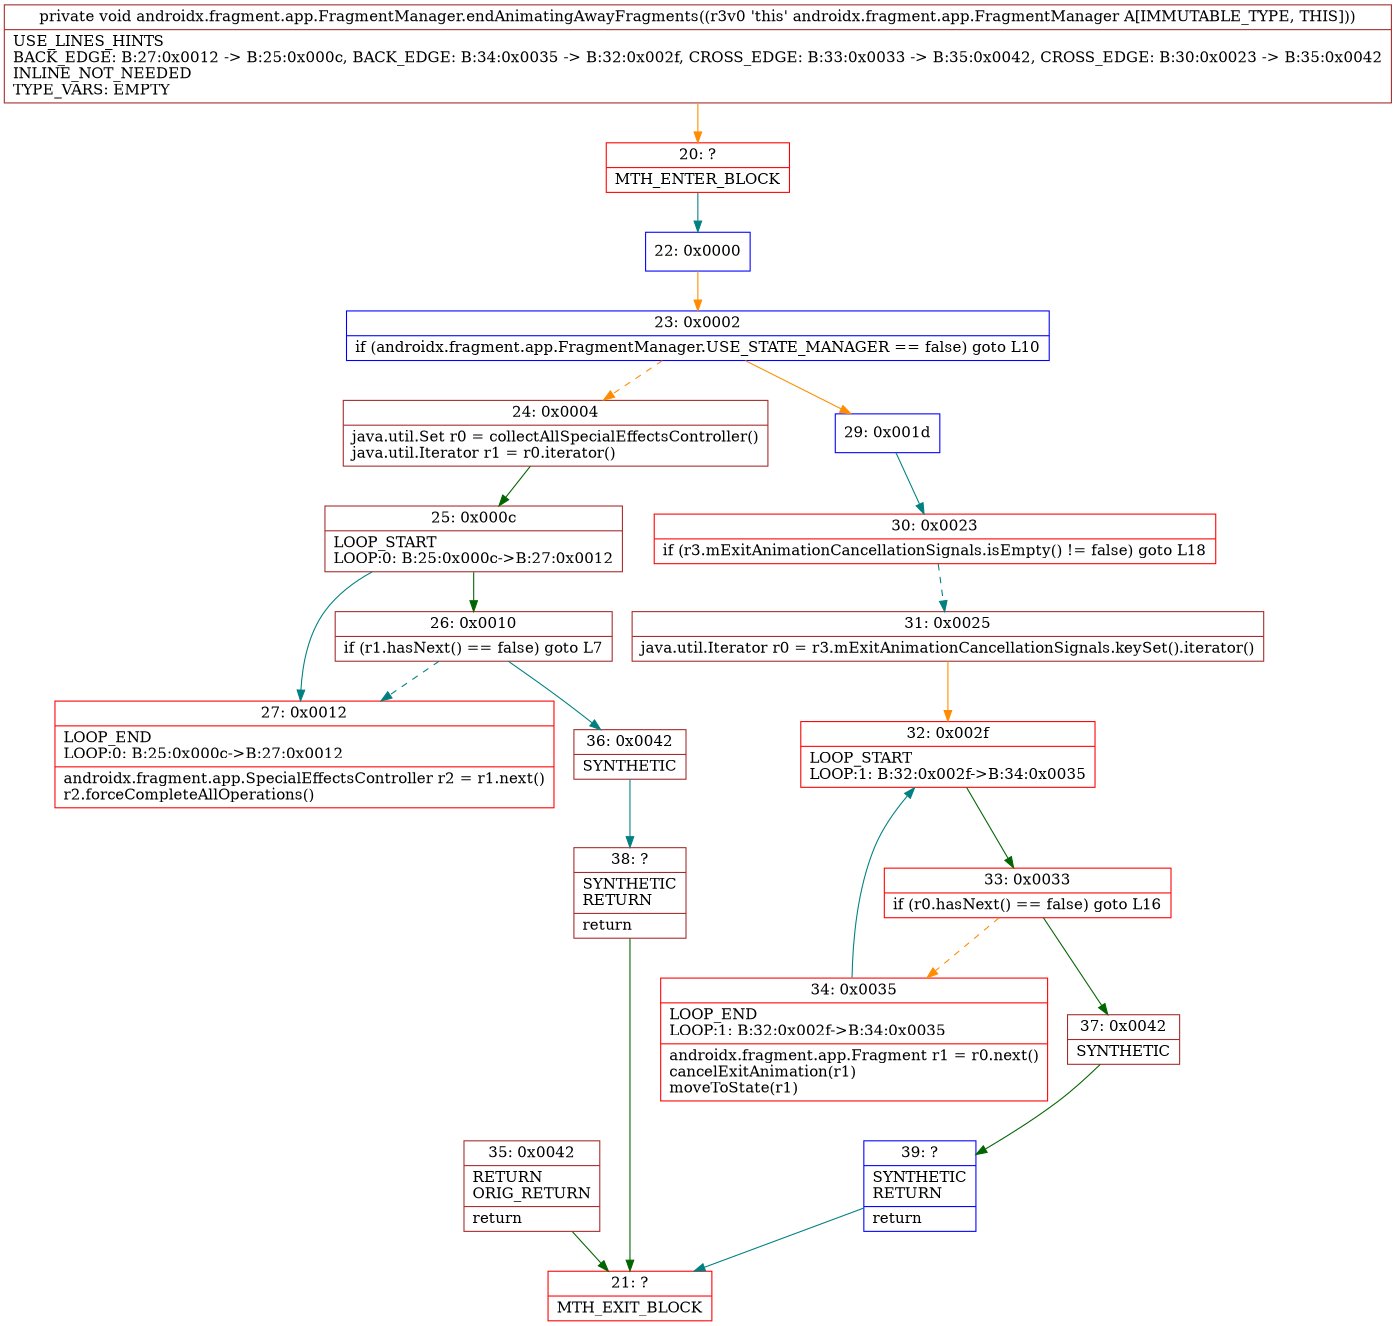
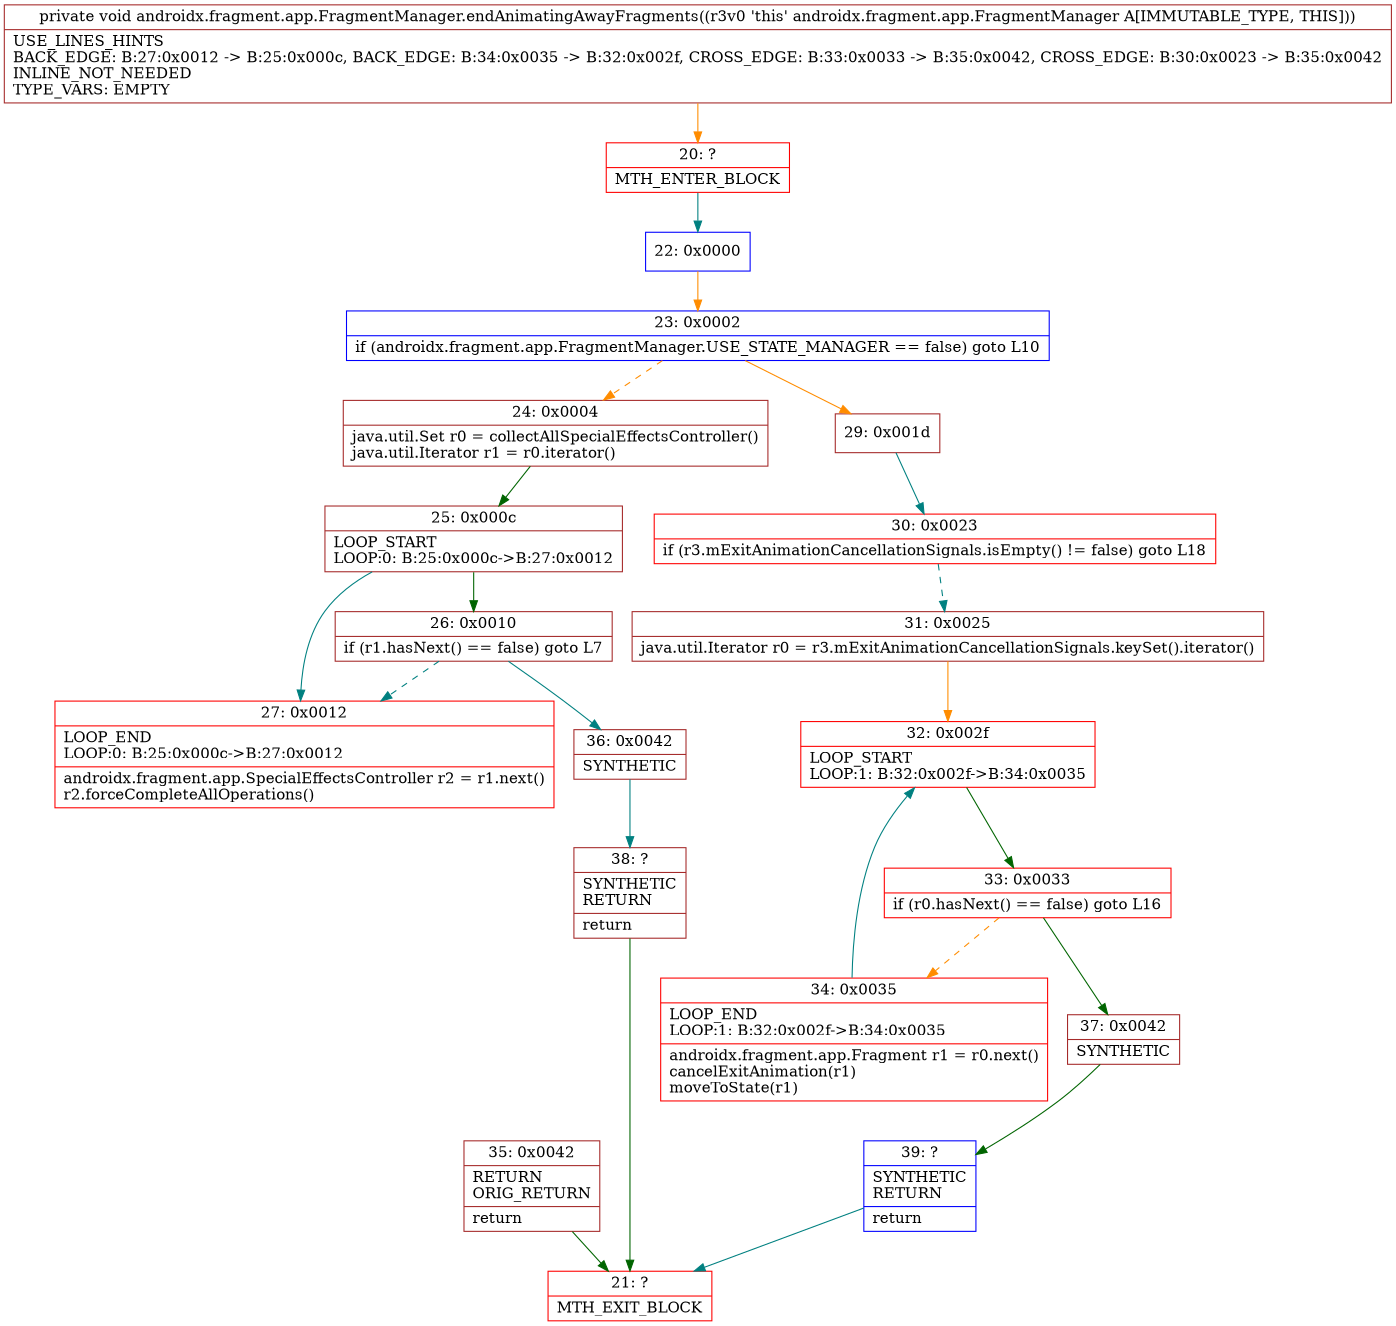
(888, 433) -> (888, 433)
